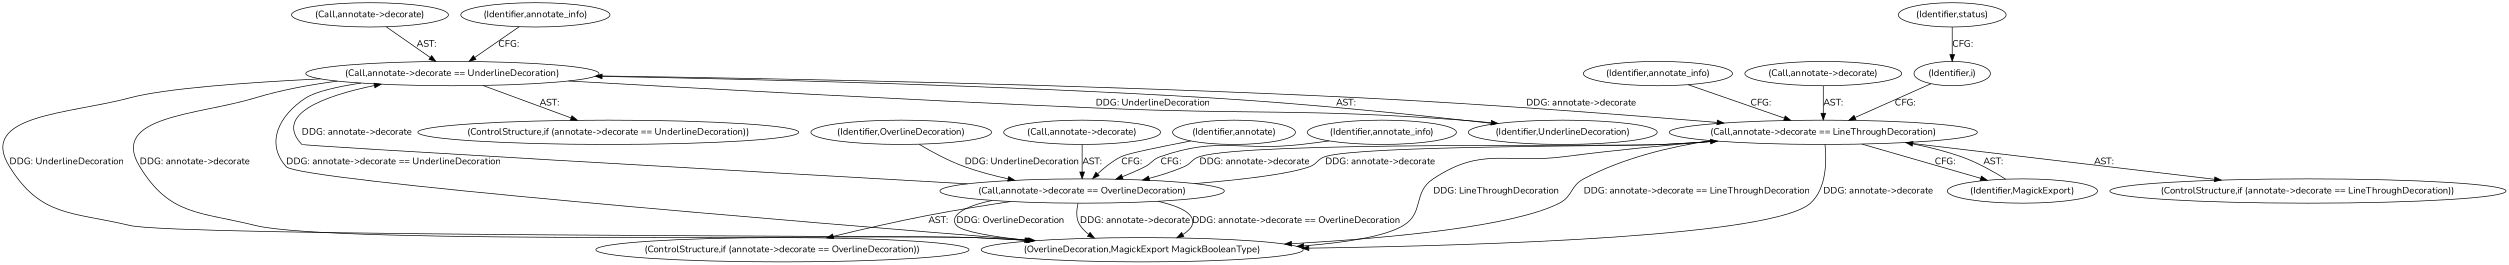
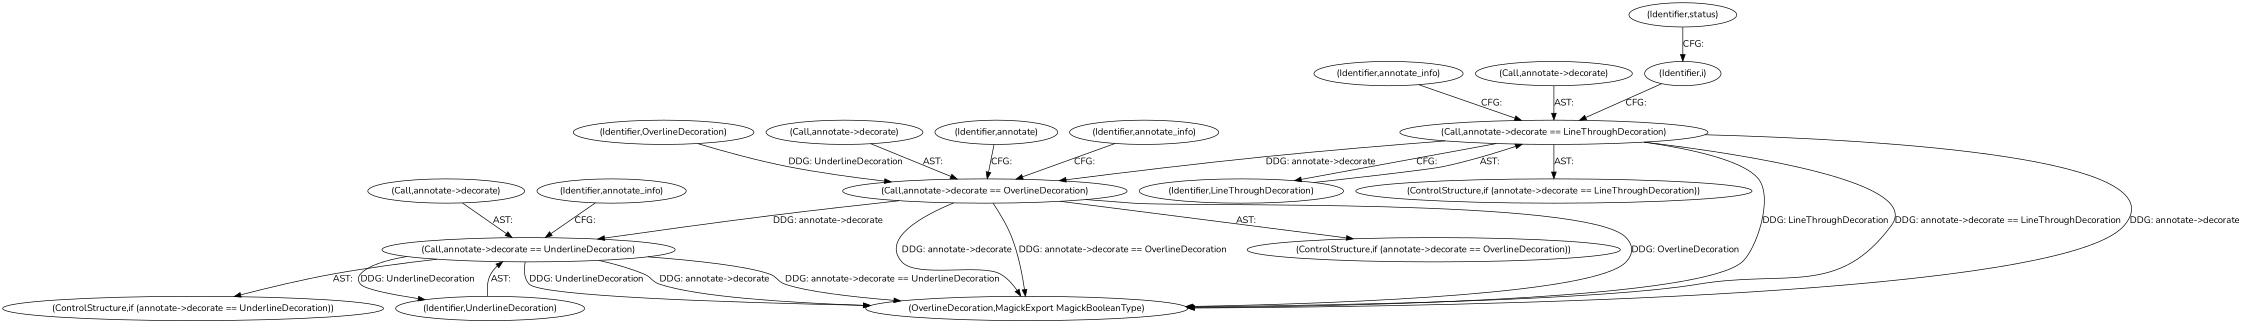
(1157, 89) -> none
(1385, 150) -> none
(2022, 191) -> (1241, 191)
